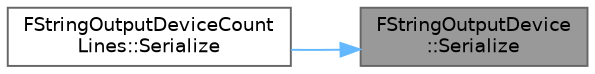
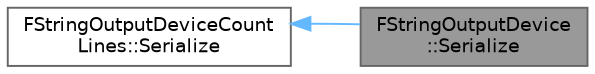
(316, 50) -> (335, 24)
